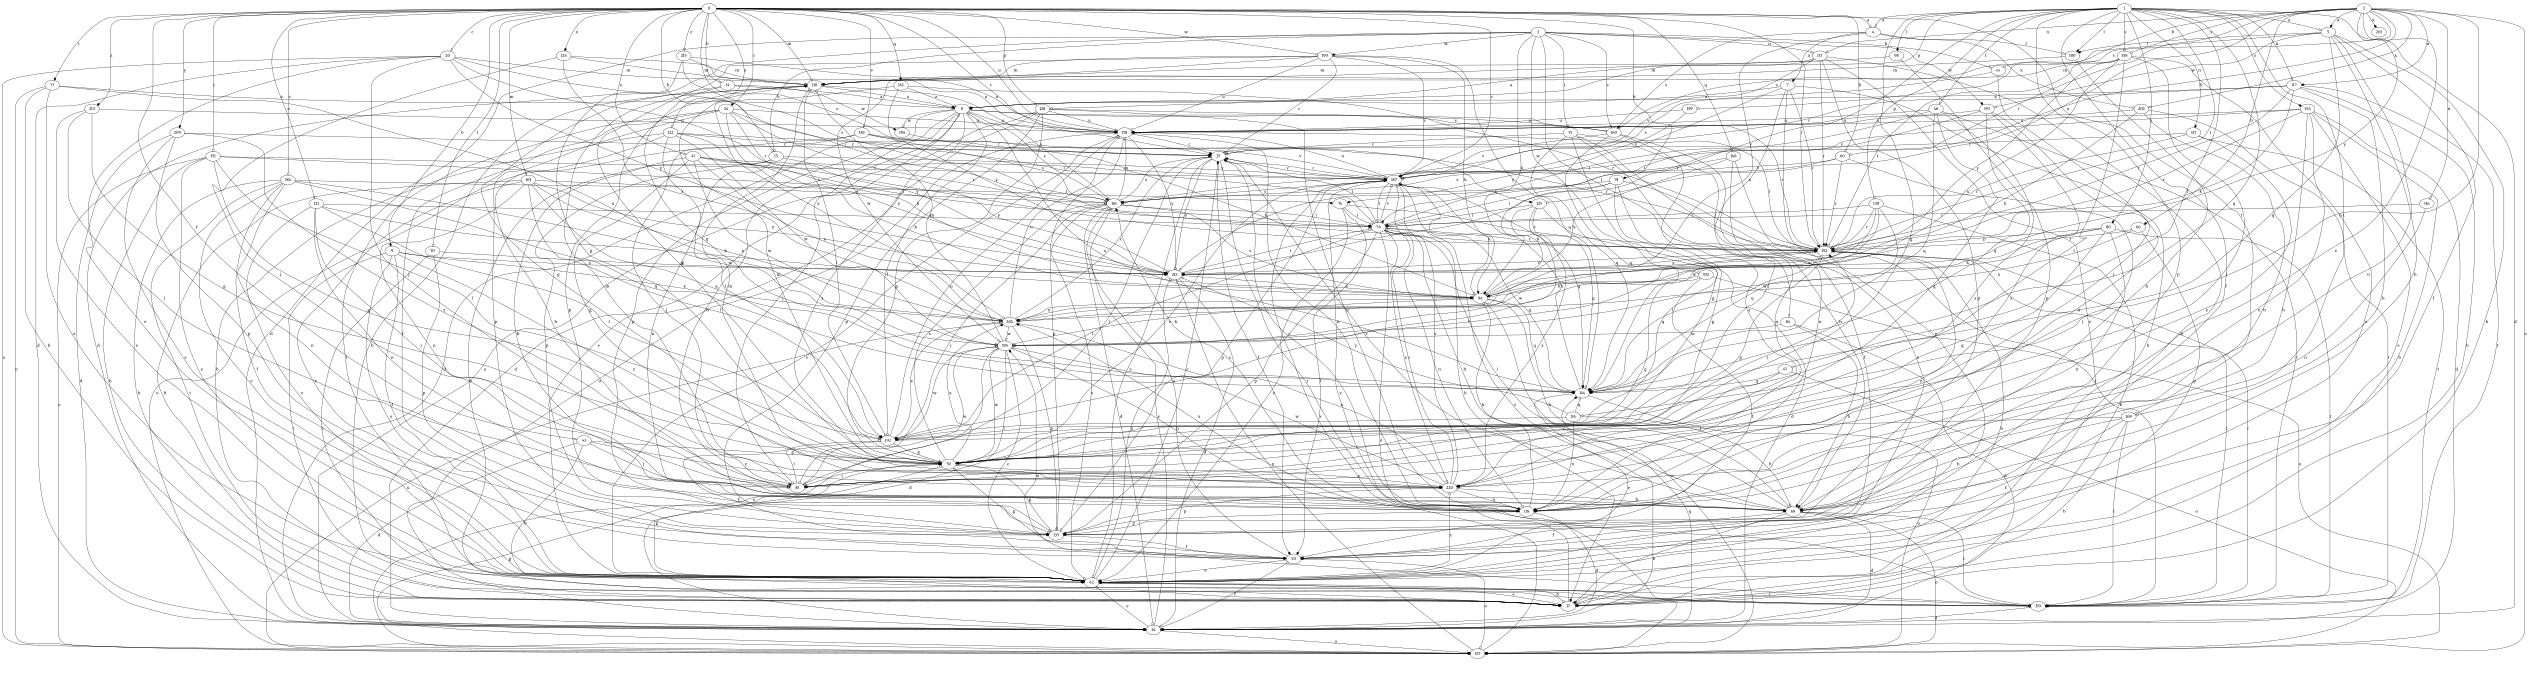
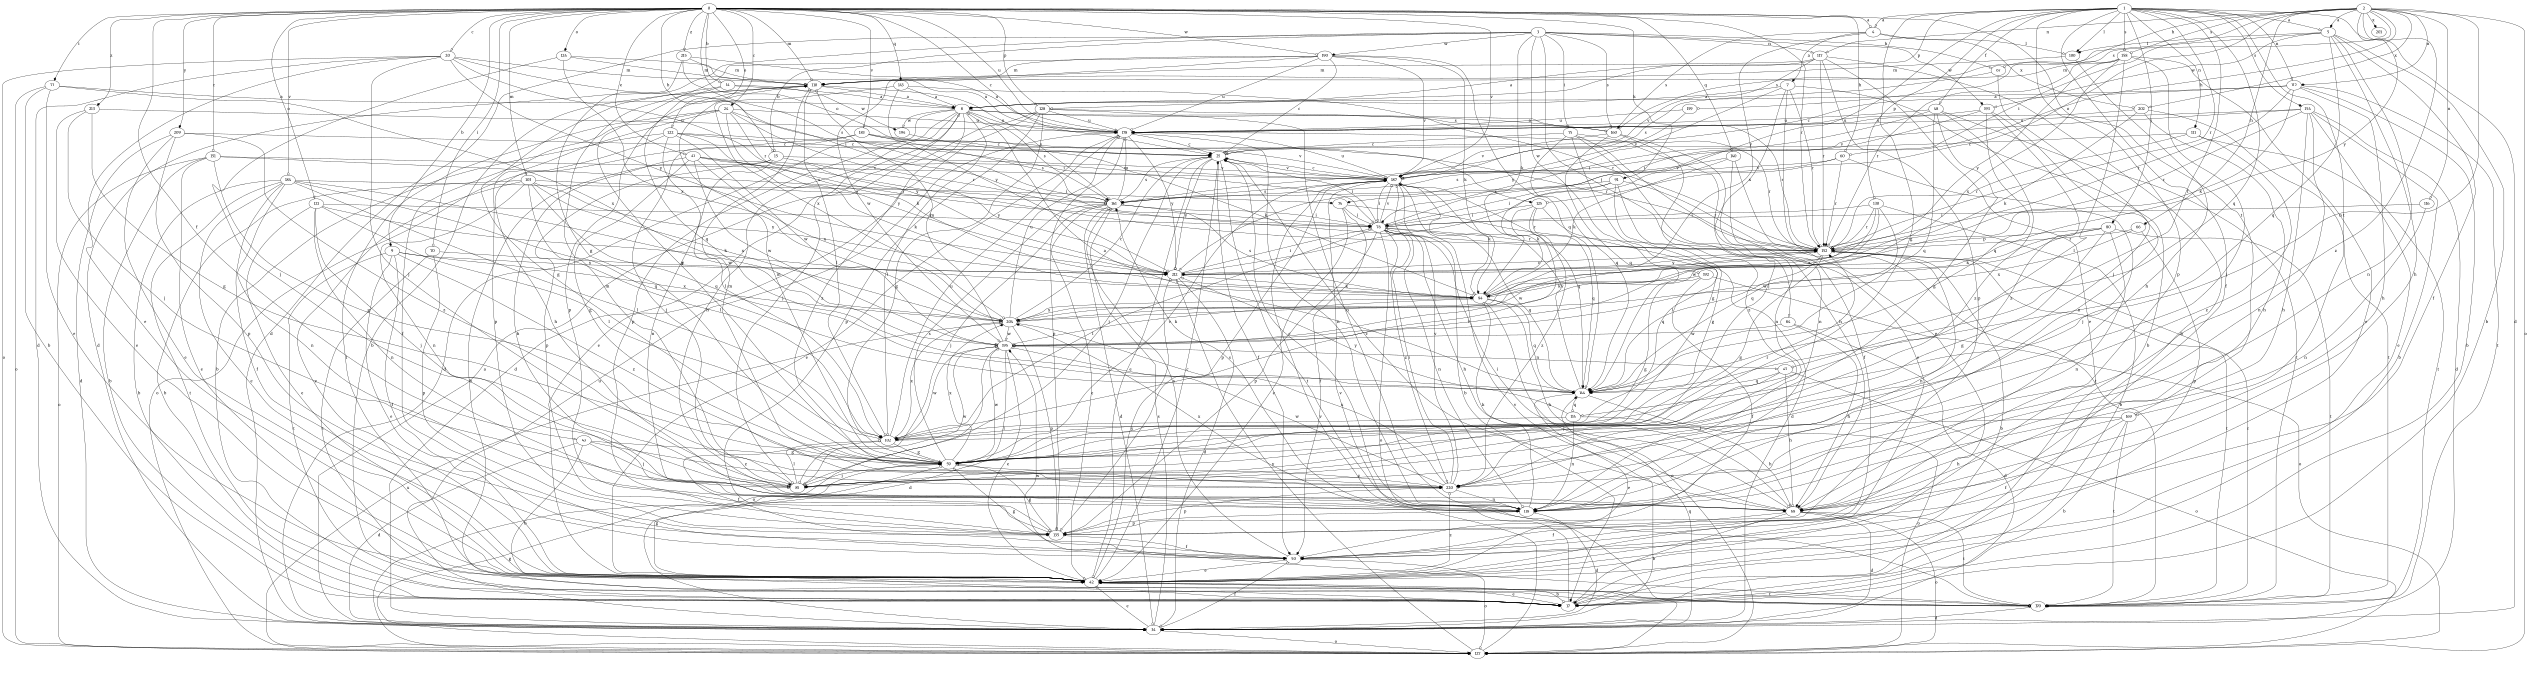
(1897, 56) -> none
(529, 332) -> (594, 298)
(1577, 406) -> (1574, 403)
(1238, 468) -> (1394, 355)
(1612, 500) -> (1789, 439)
